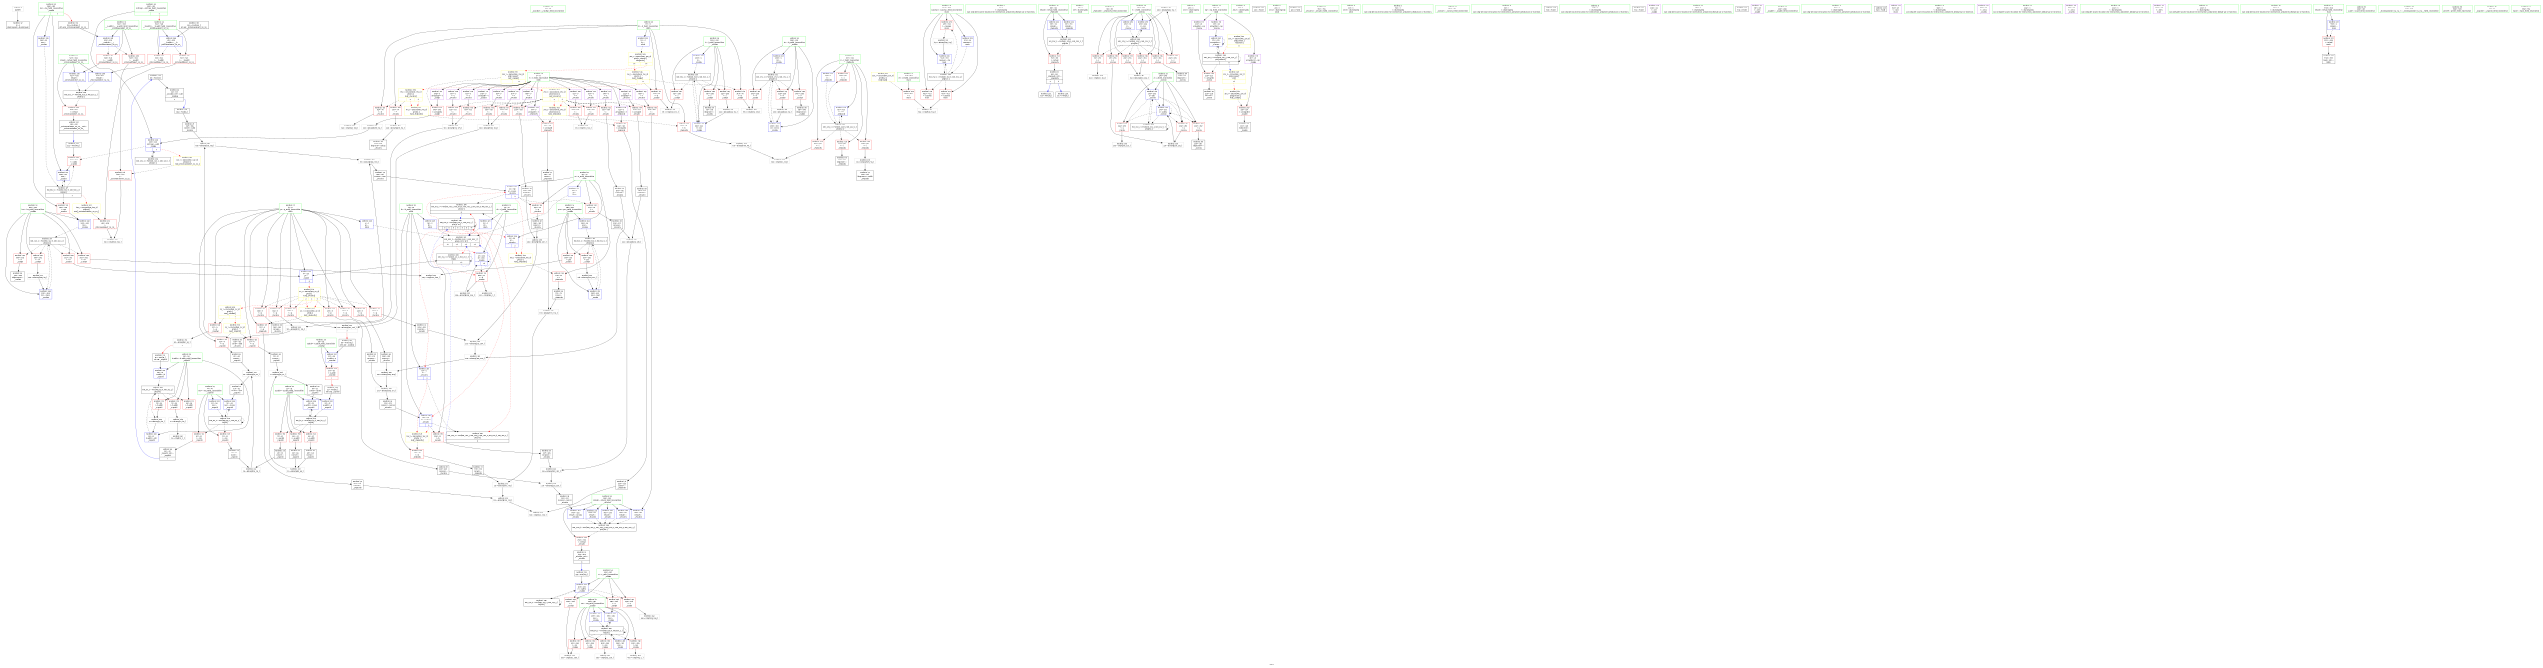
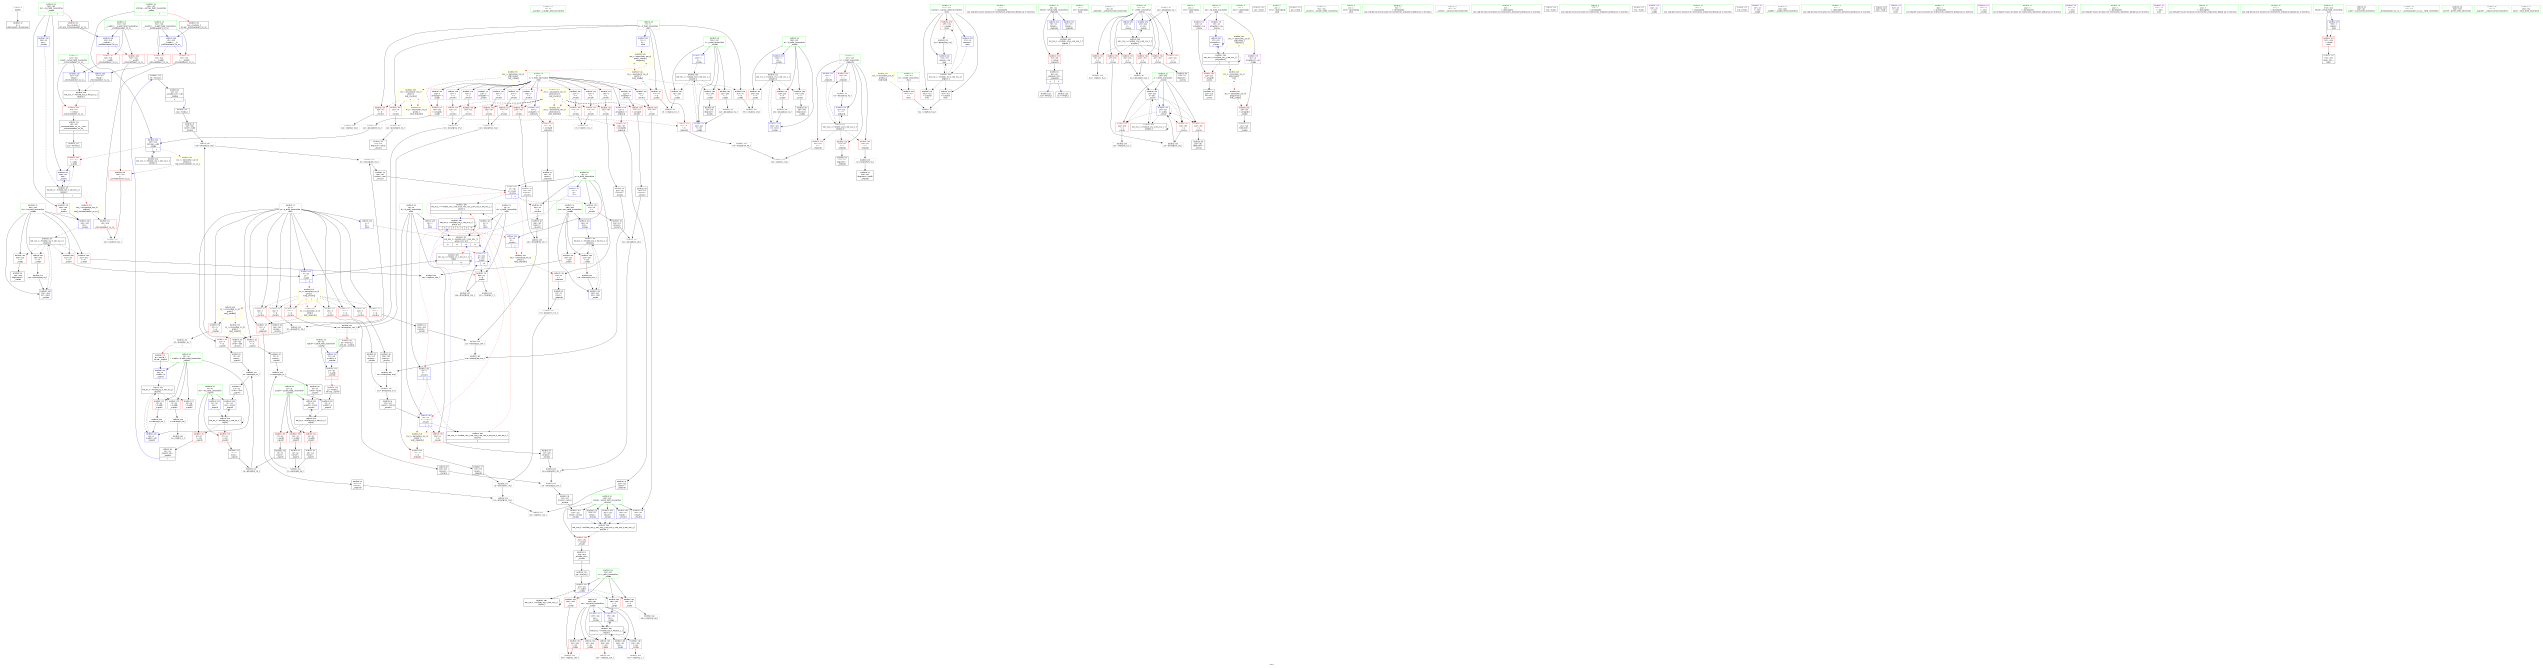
(159, 17) -> (178, 16)
none -> (842, 95)
(151, 405) -> (145, 412)
